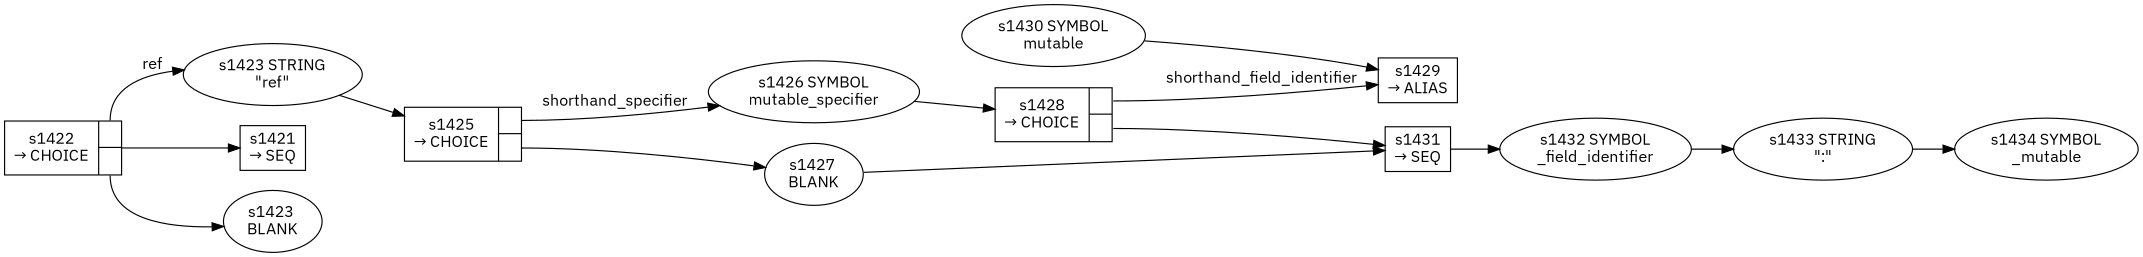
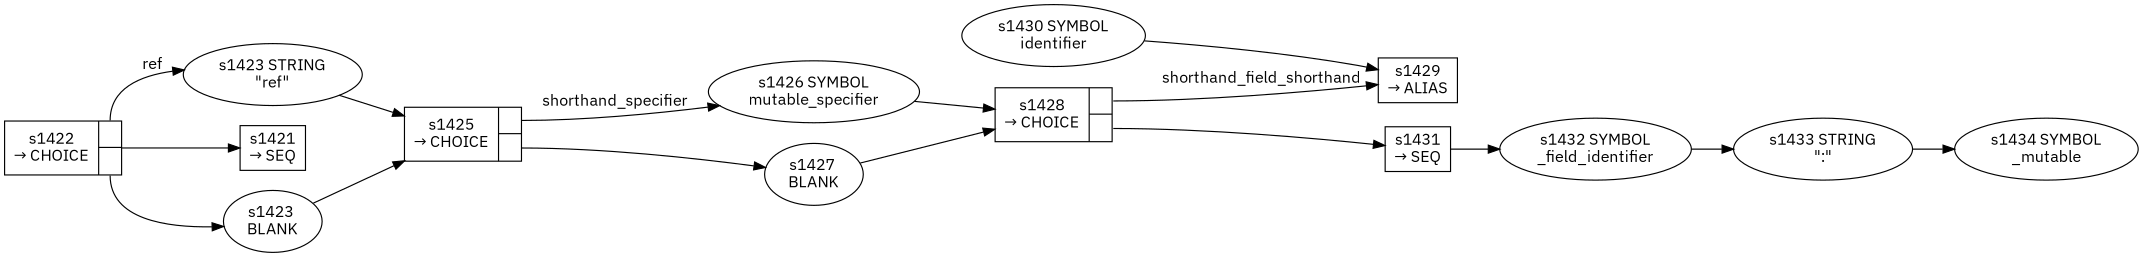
(1054, 36) -> (1054, 36)
(1262, 79) -> (1262, 79)
(1119, 162) -> (922, 148)
none -> (354, 184)
